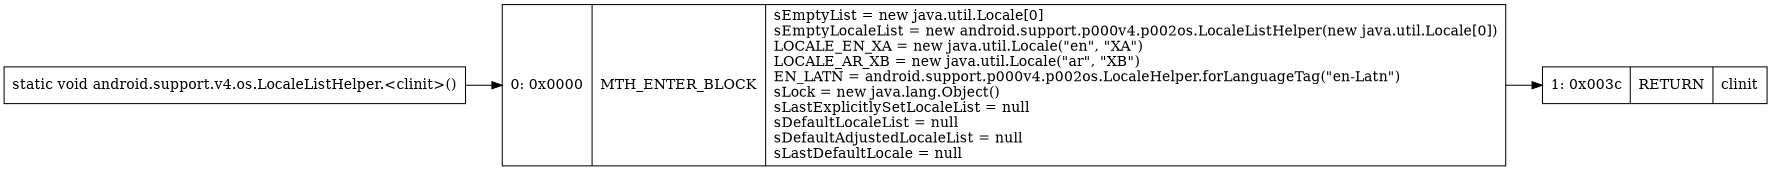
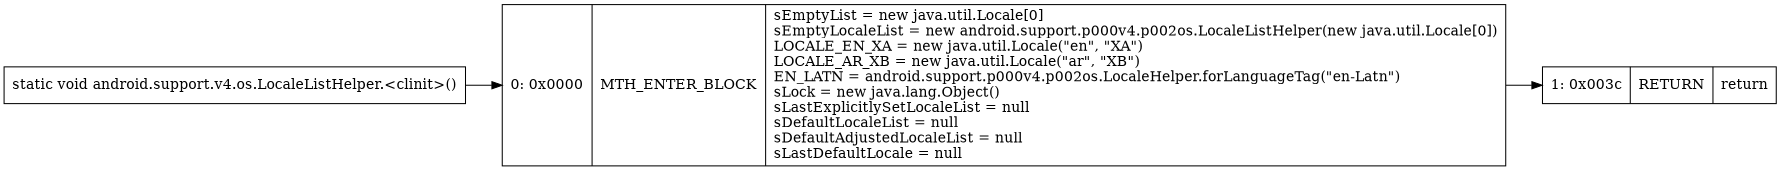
(1740, 85) -> (1745, 85)
